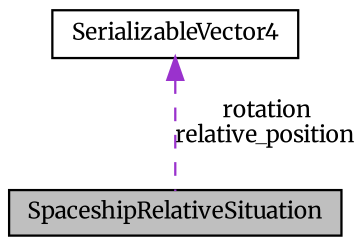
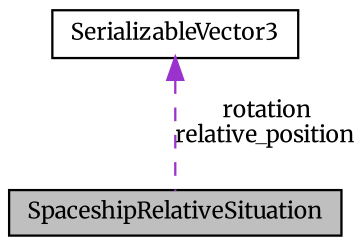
(175, 34) -> (175, 34)
